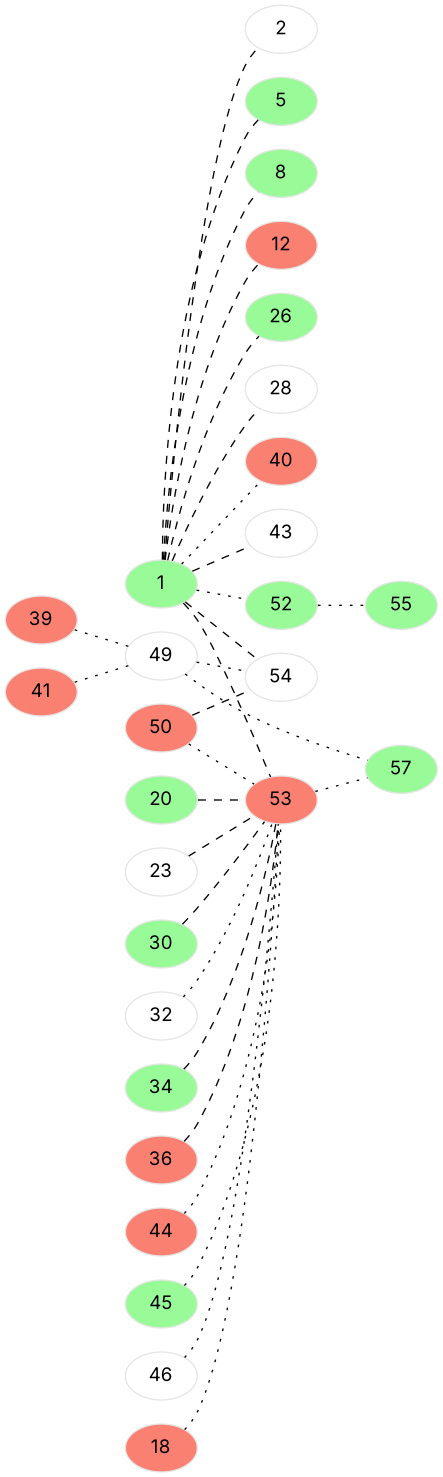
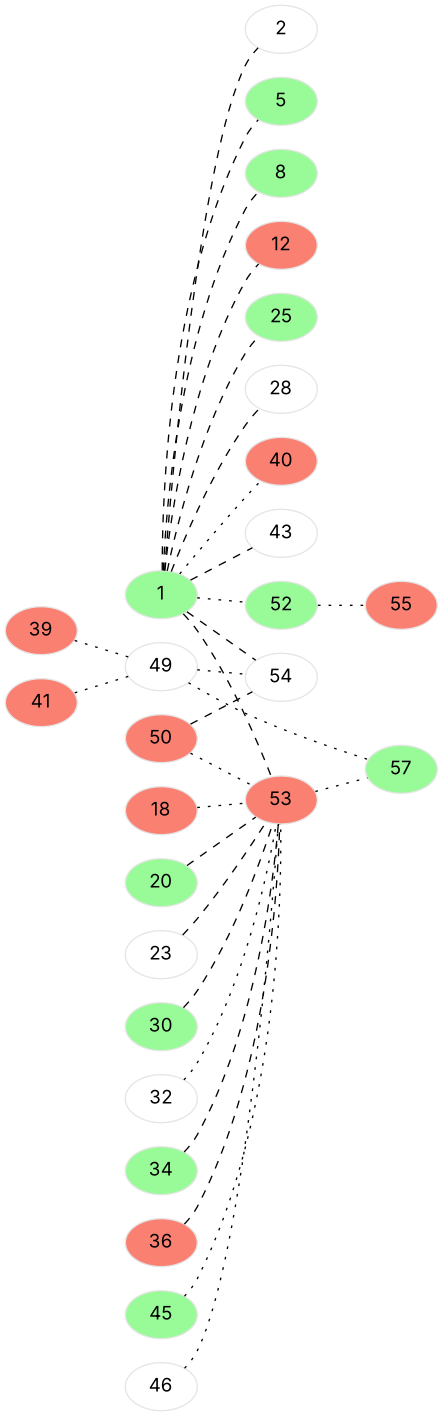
(281, 317) -> (281, 317)
(401, 605) -> (401, 605)
(161, 1232) -> none
